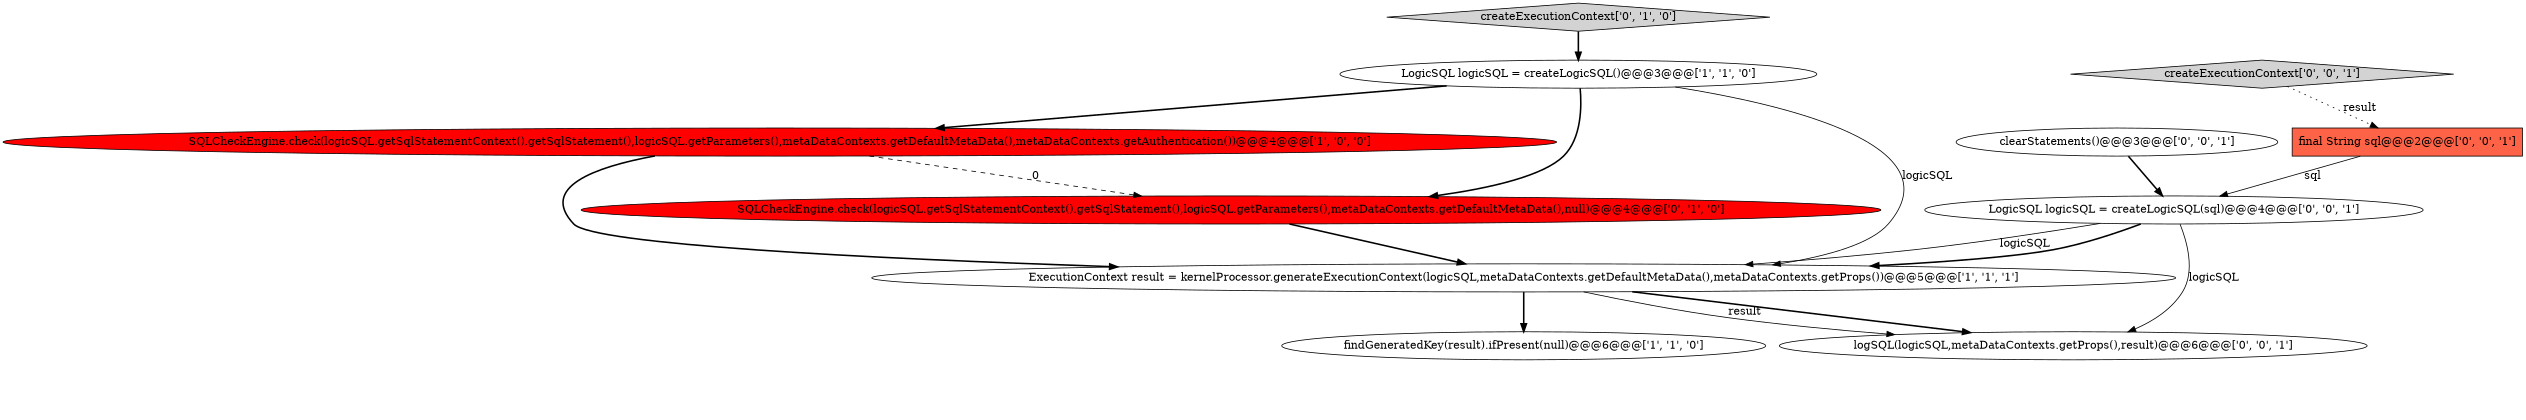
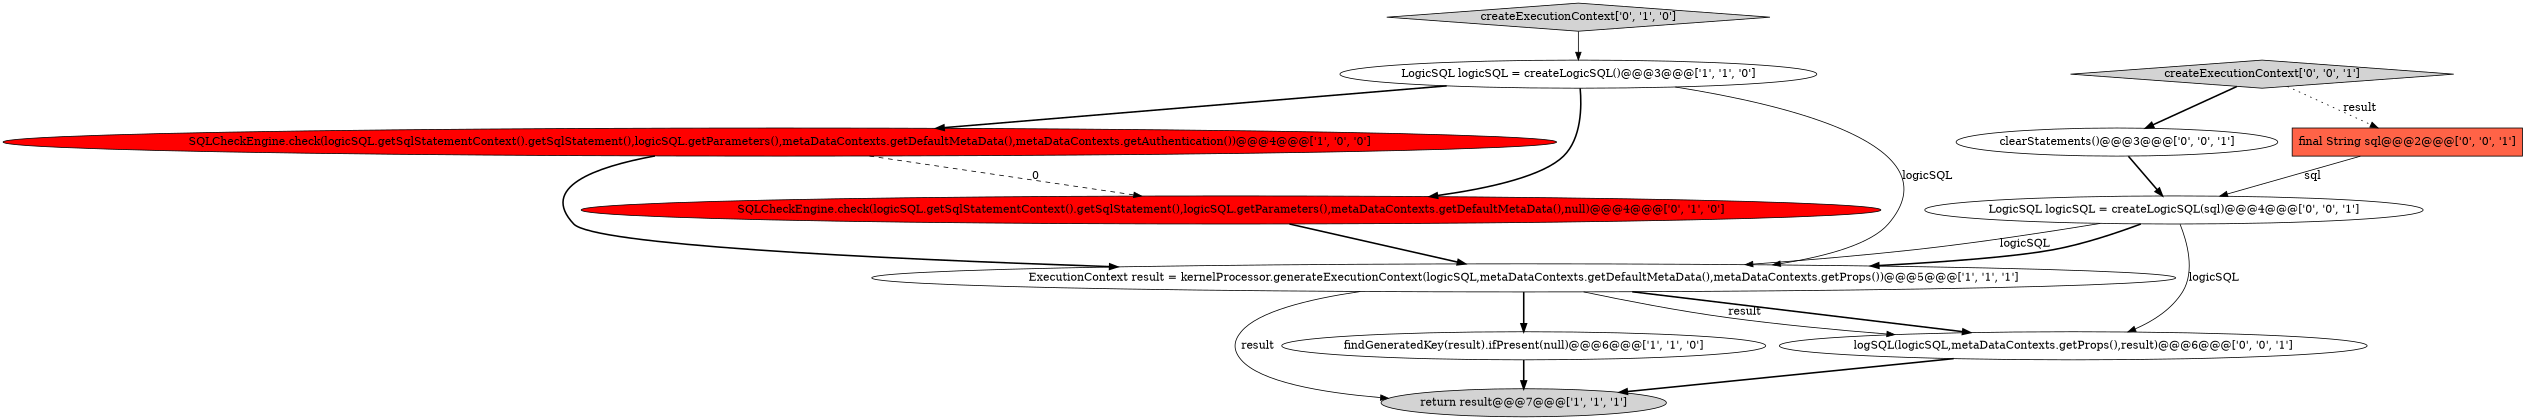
(1578, 42) -> (1578, 42)
none -> (2195, 106)
none -> (1524, 403)
